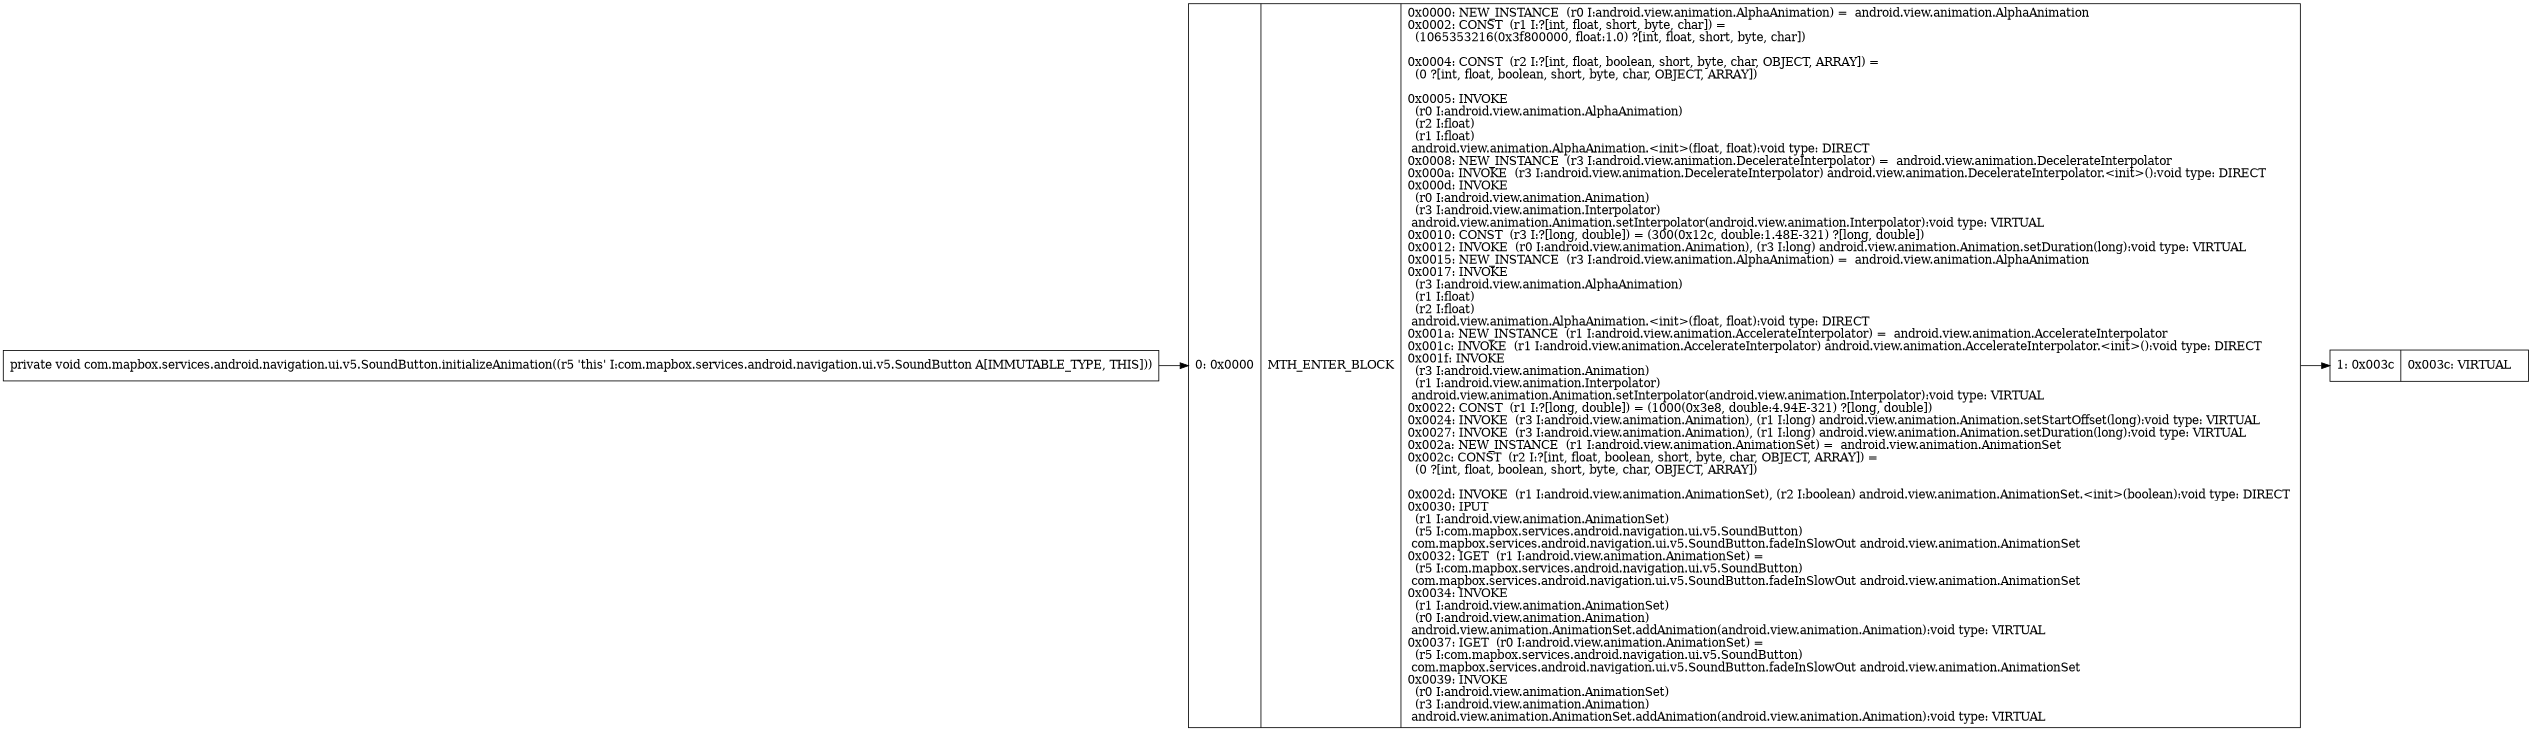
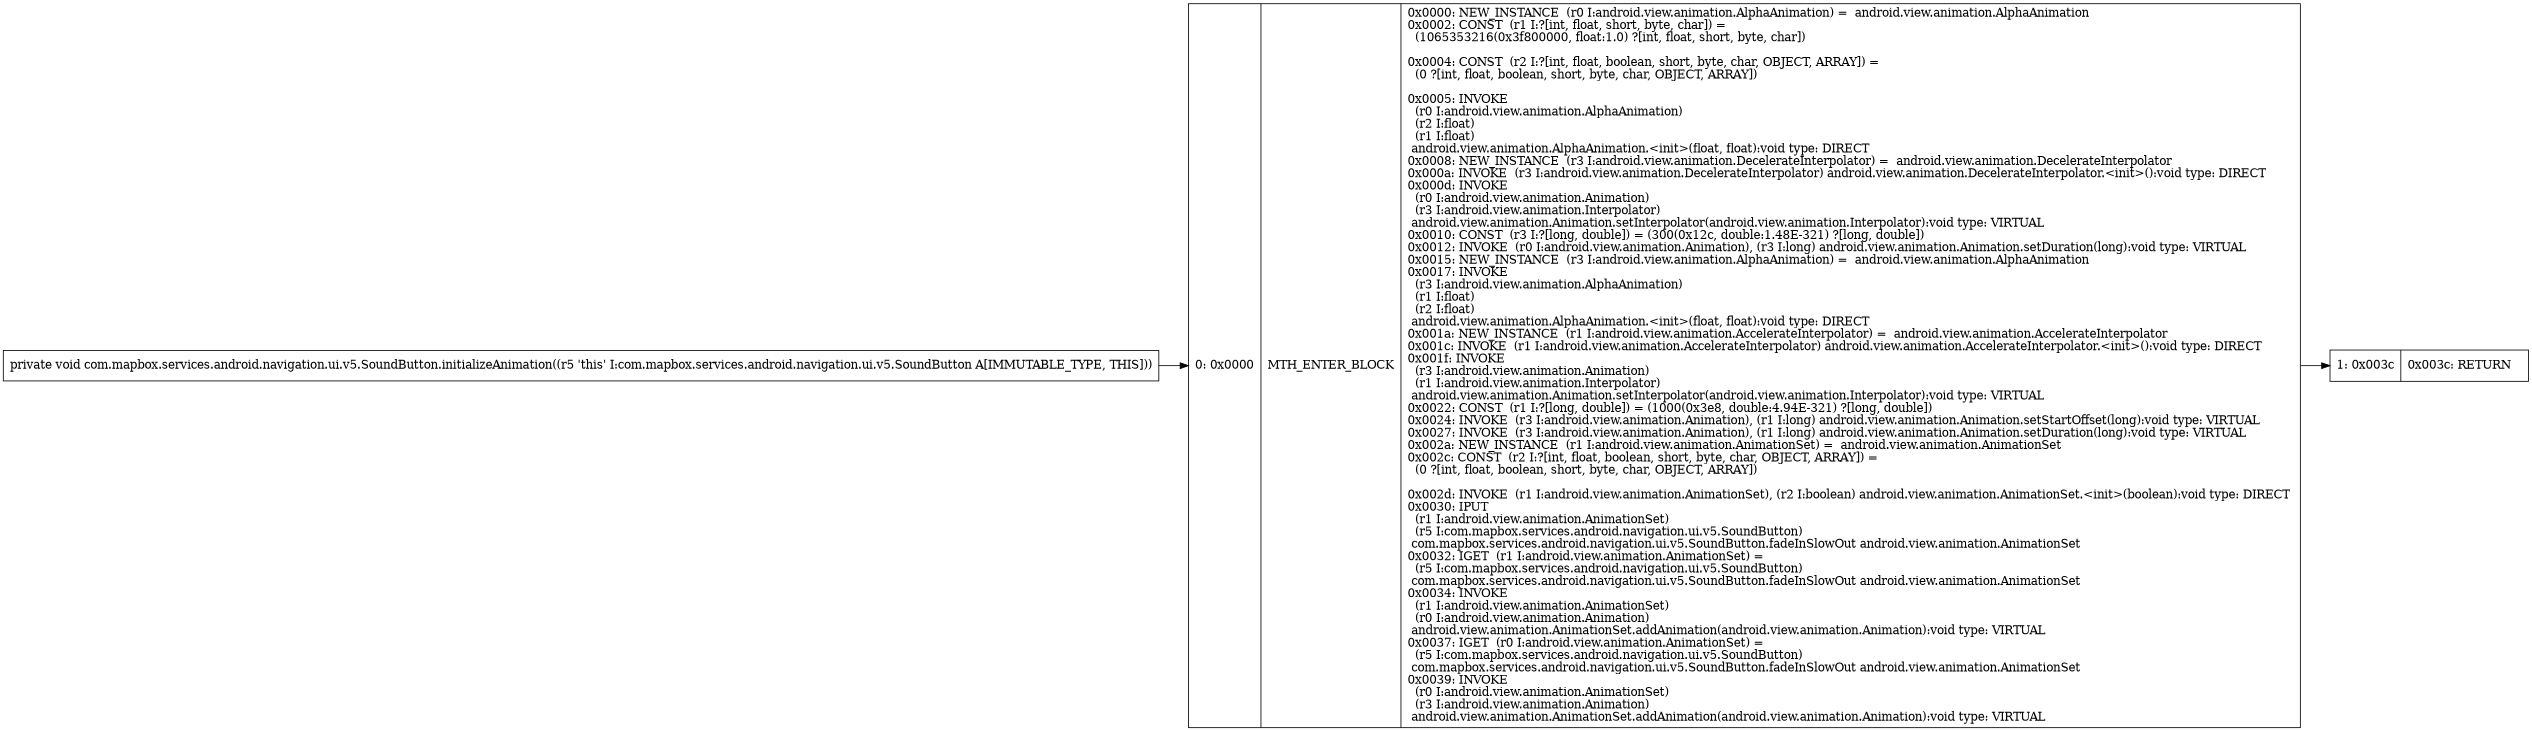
(2465, 365) -> (2465, 365)
